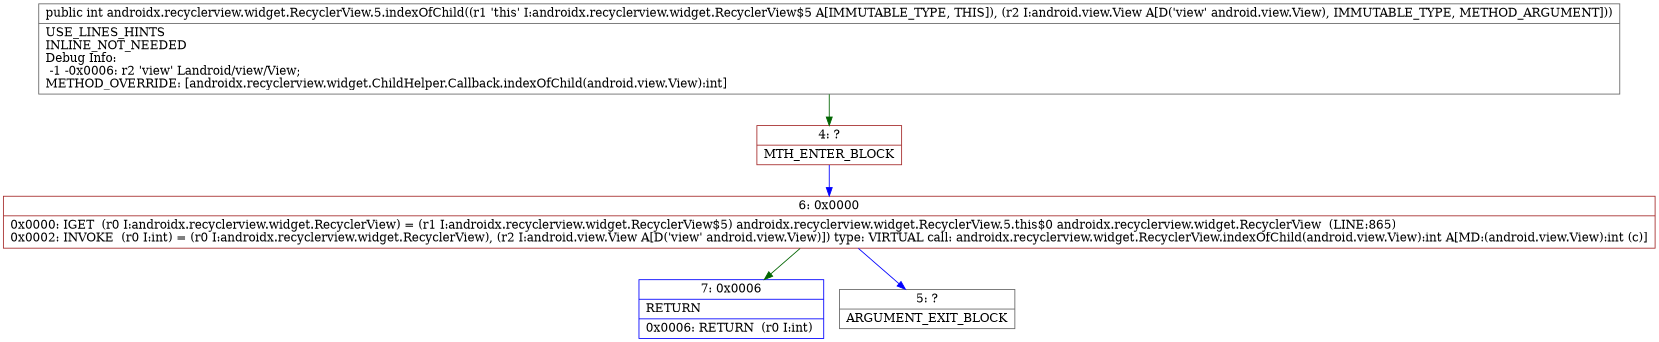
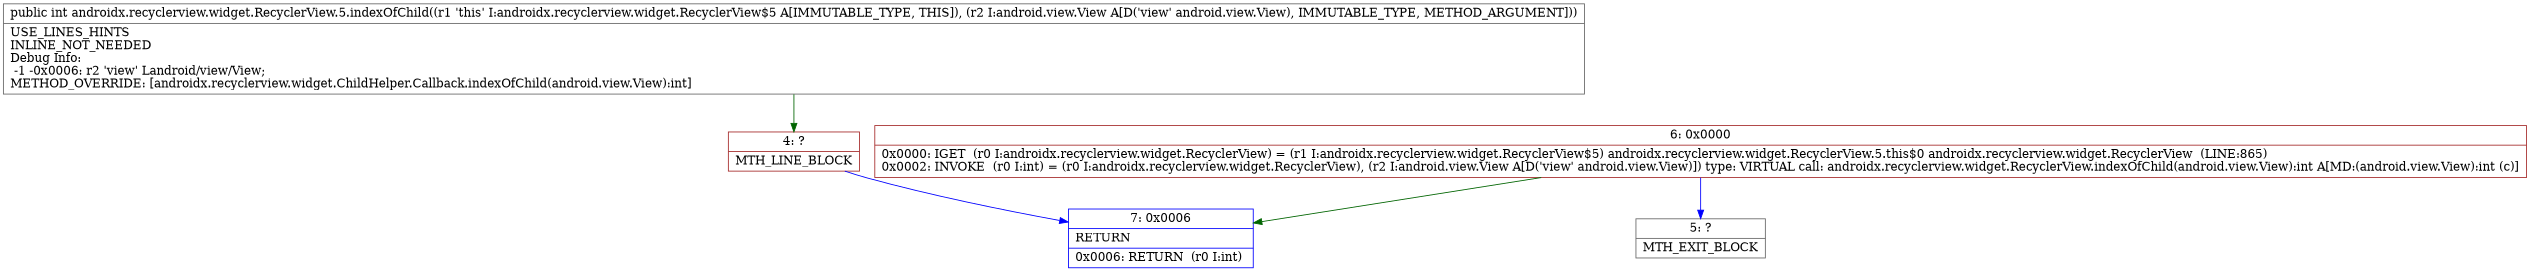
(829, 155) -> (794, 161)
(829, 176) -> (952, 199)
(927, 318) -> (1701, 248)
